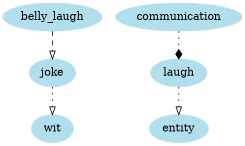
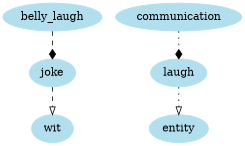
(52, 41) -> (52, 40)
(52, 97) -> (52, 97)
